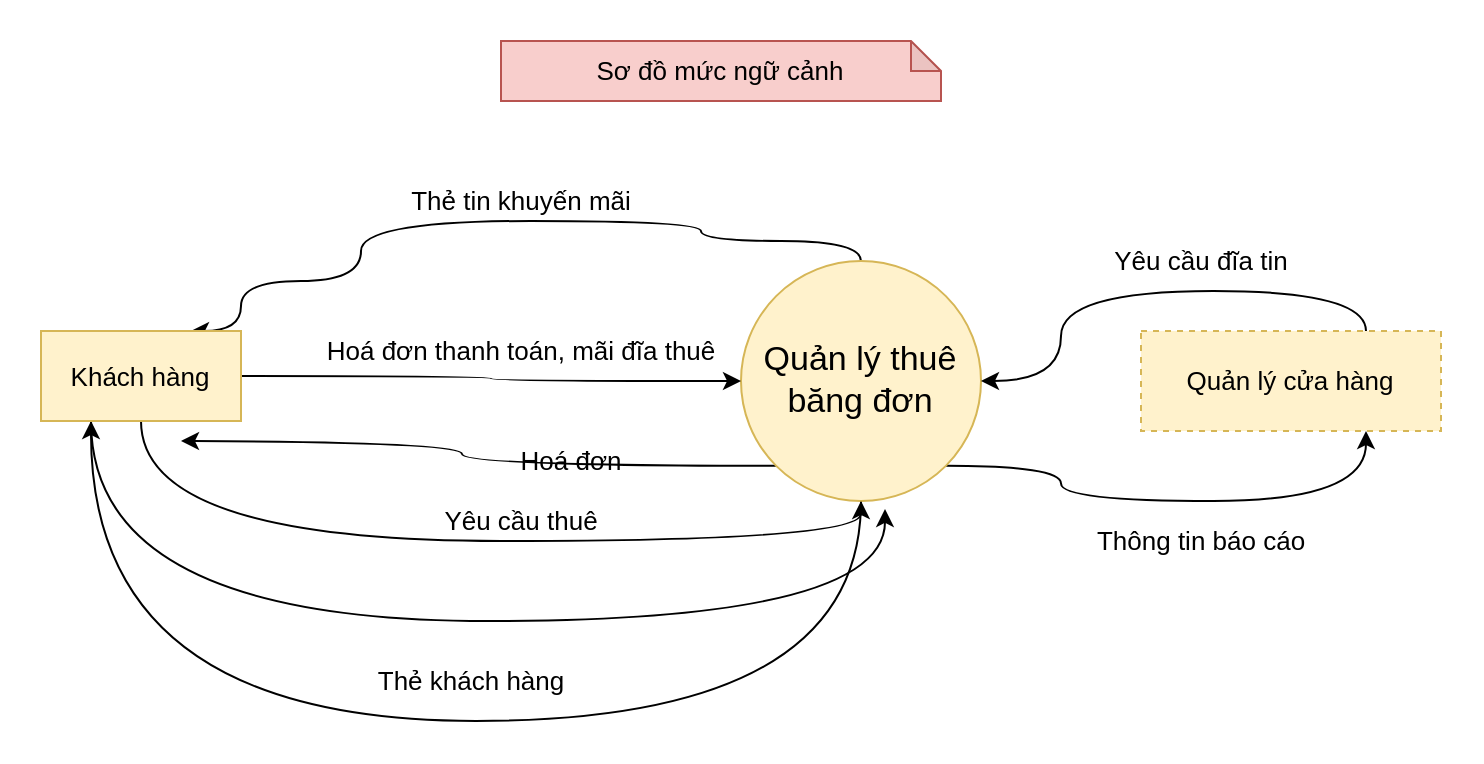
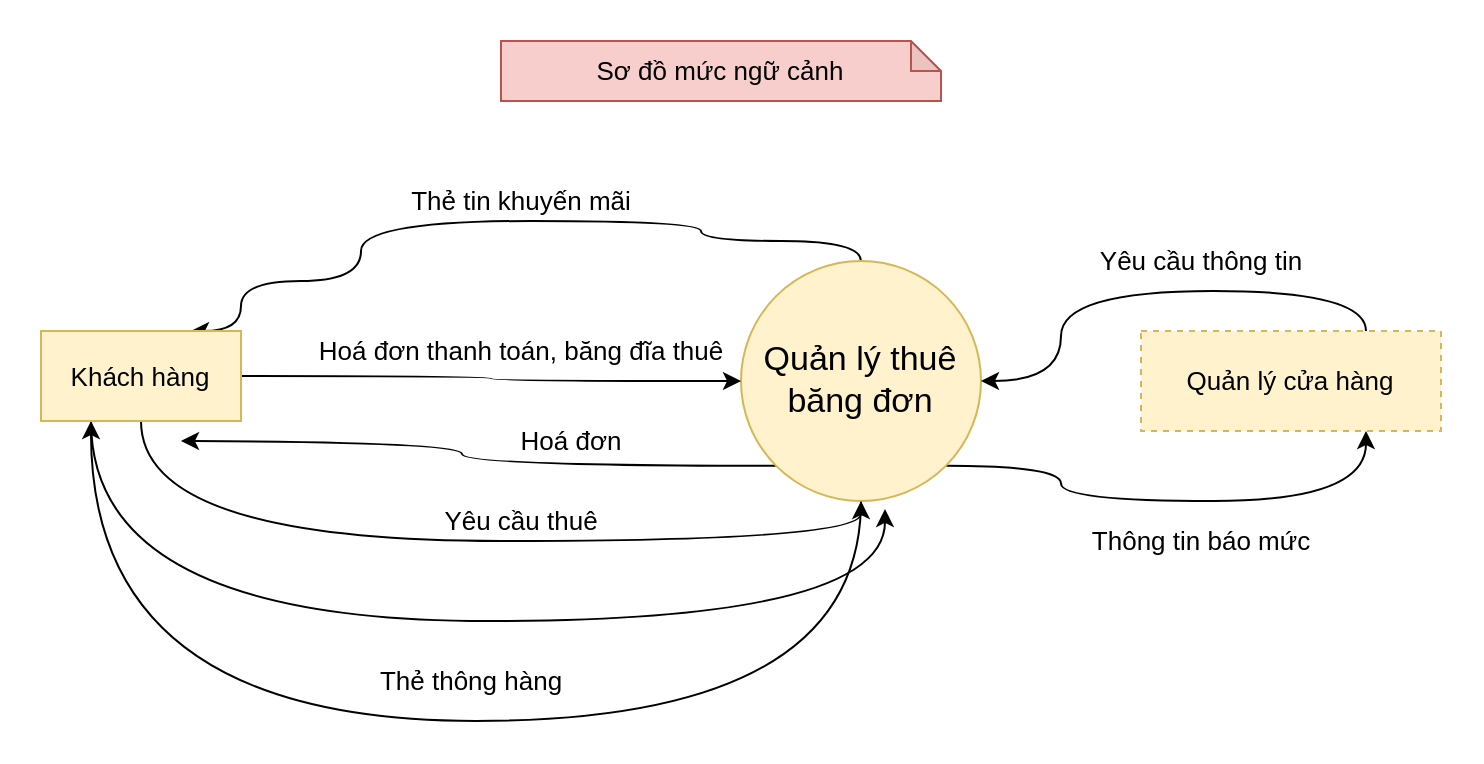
(1202, 261) -> (1202, 261)
(522, 351) -> (522, 351)
(571, 461) -> (571, 441)
(1202, 541) -> (1202, 541)
(472, 681) -> (472, 681)
